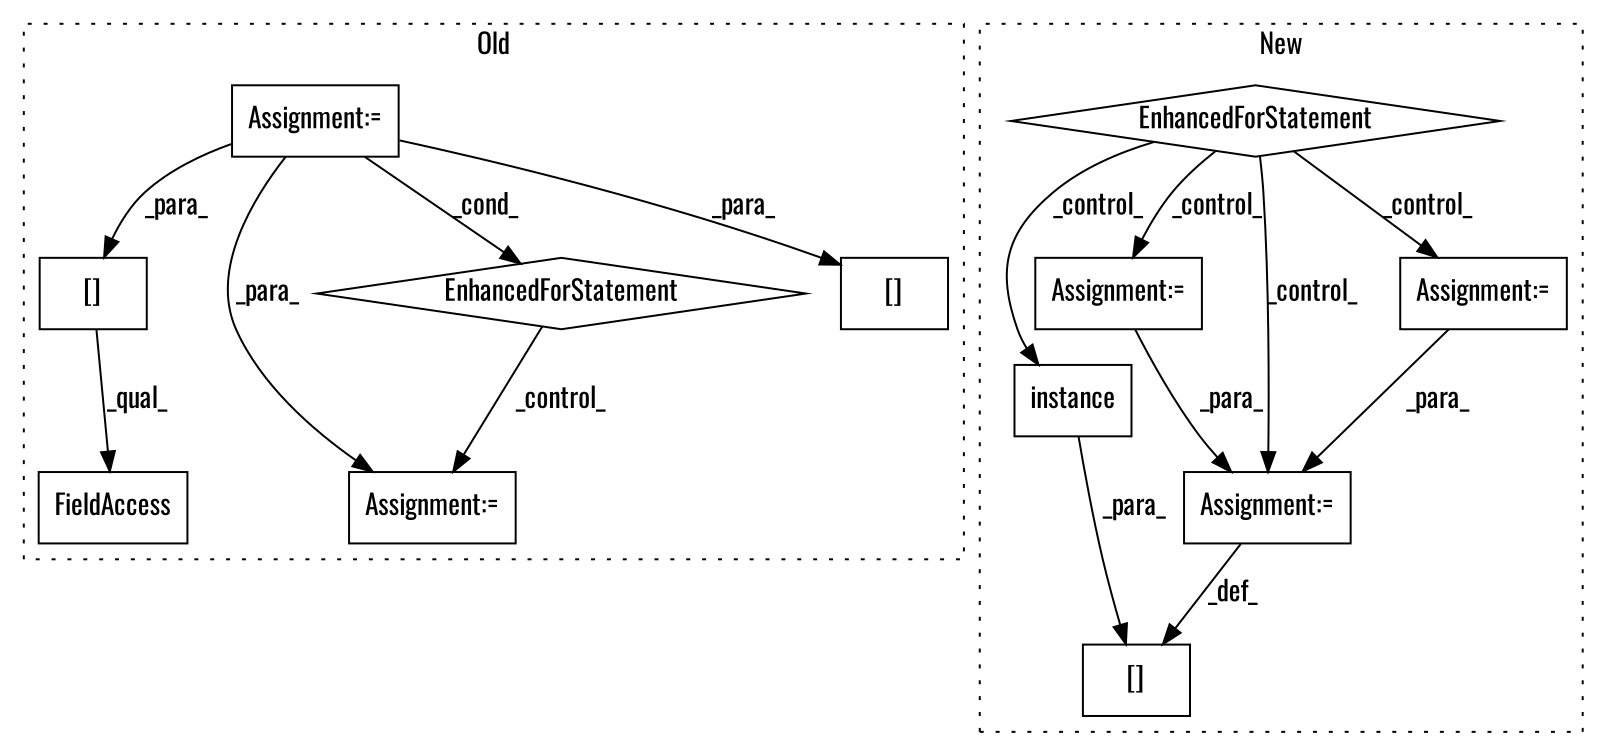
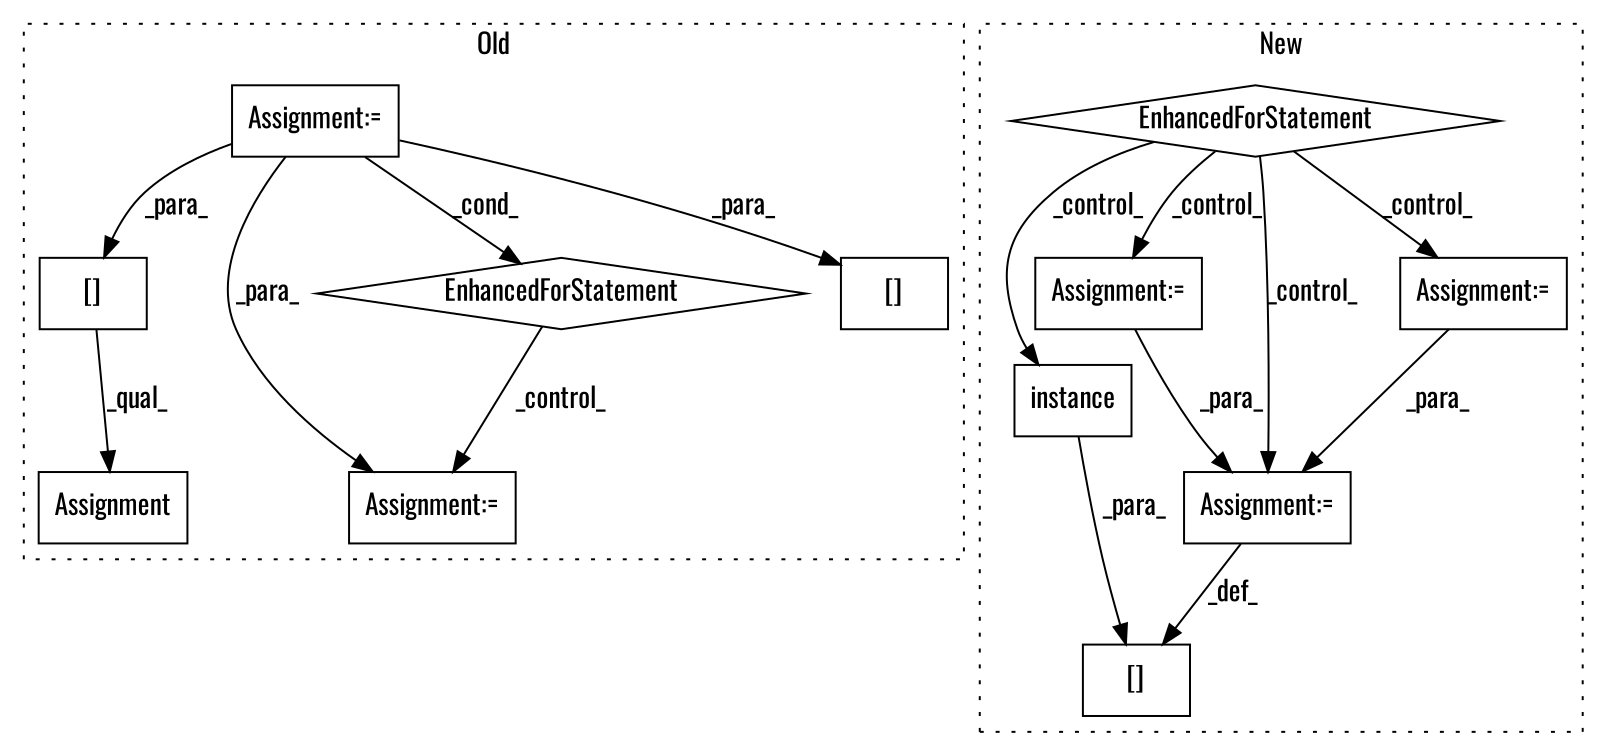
(113, 508) -> (113, 508)
